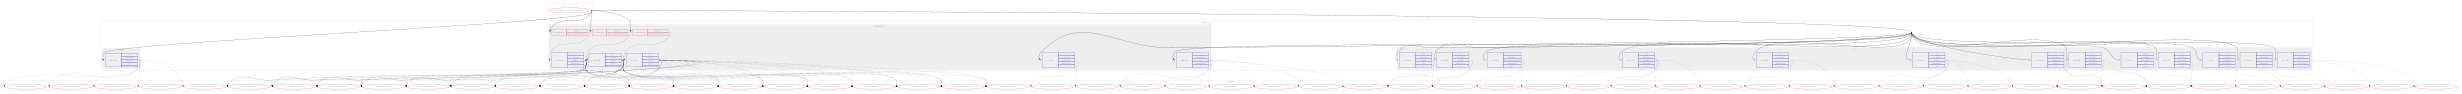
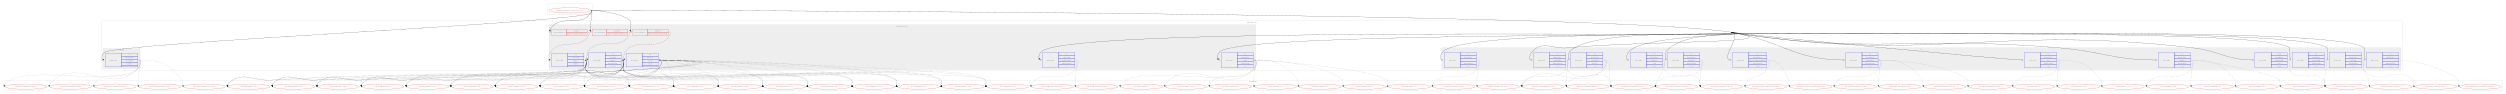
none -> (1365, 87)
